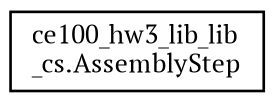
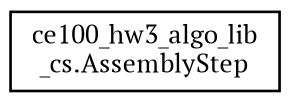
(137, 51) -> (145, 51)
